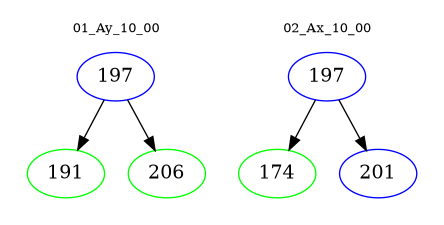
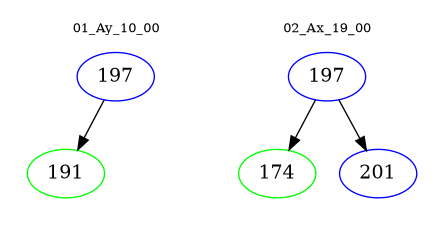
(328, 29) -> (328, 29)
(167, 174) -> none
